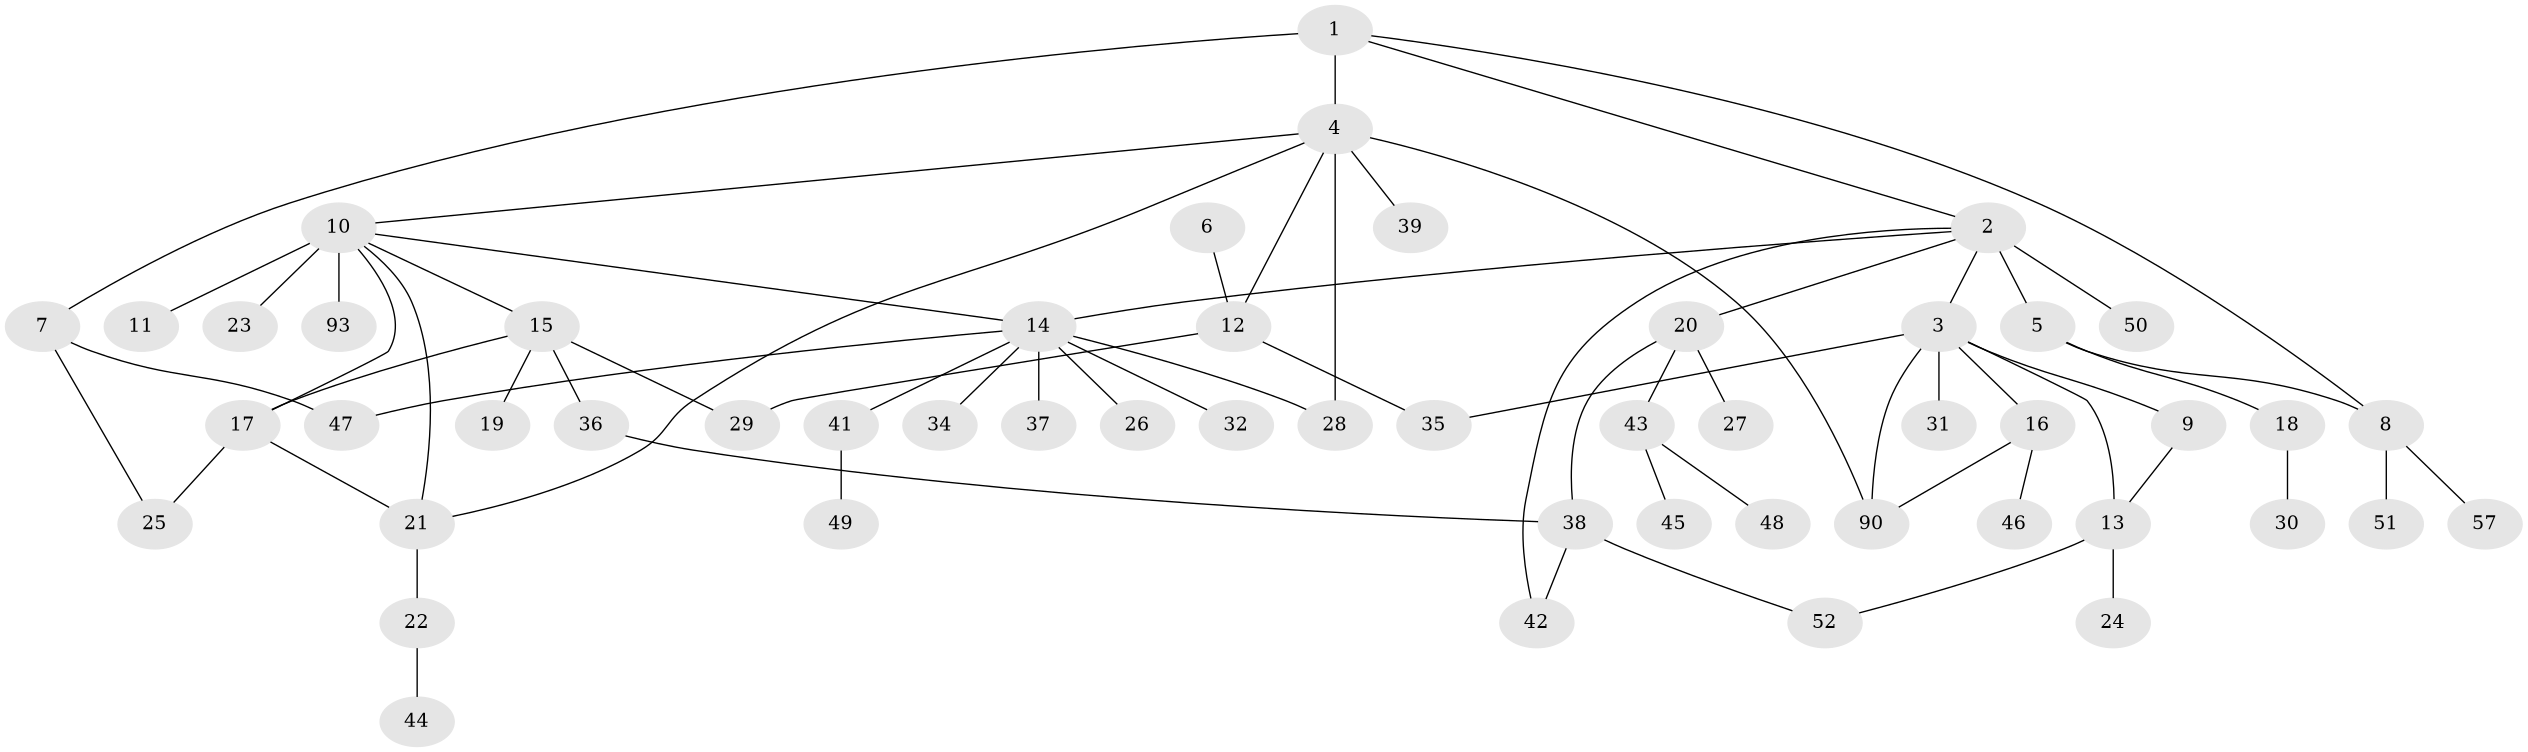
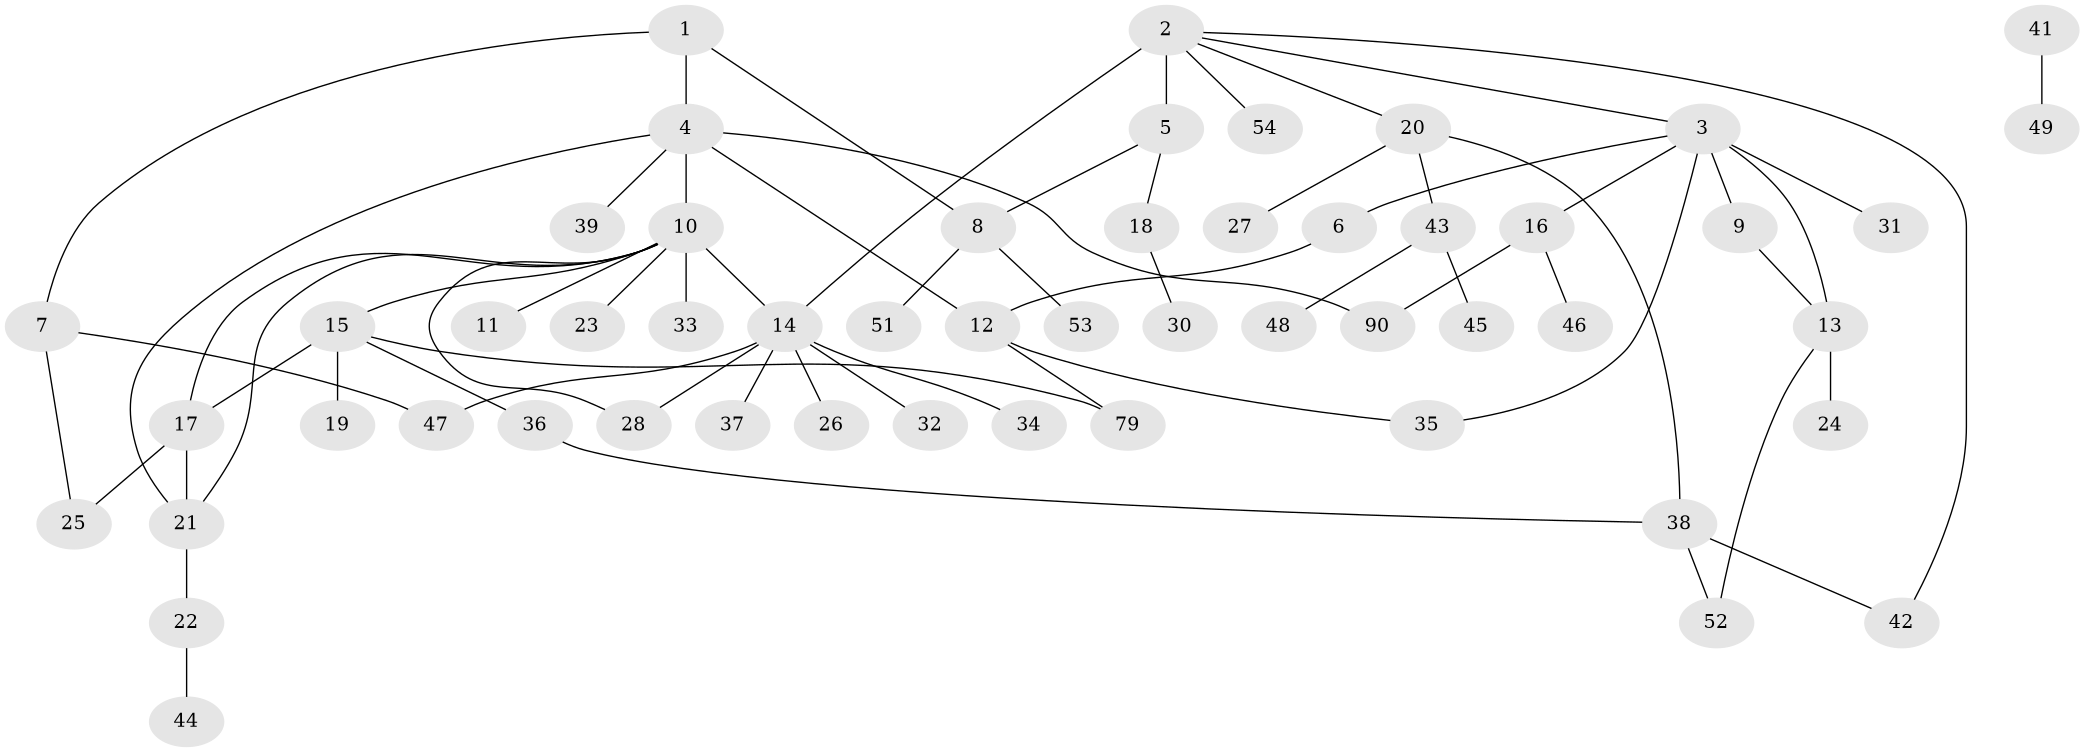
(1662, 129) -> none
(1335, 271) -> (439, 303)
(339, 327) -> (686, 327)
(2137, 327) -> (1265, 129)
(968, 362) -> none
(1884, 419) -> (1516, 167)
(742, 425) -> (1128, 425)
(2485, 524) -> (1081, 327)
